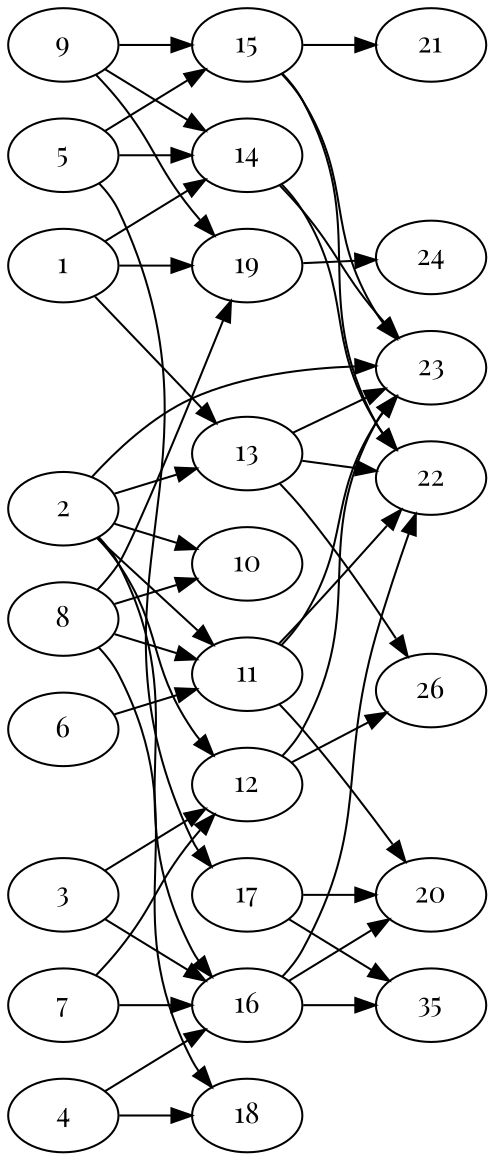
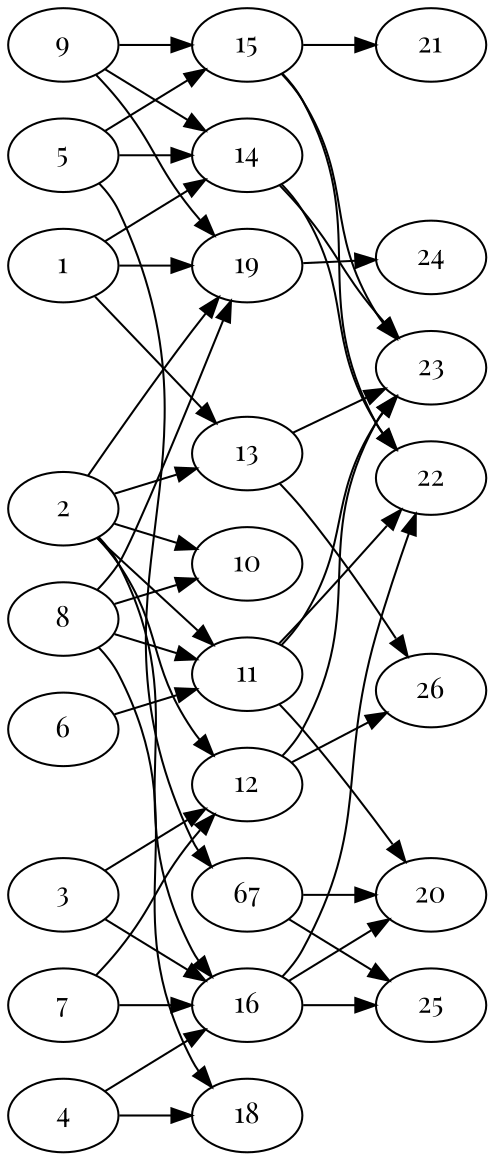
(210, 391) -> (146, 394)
(329, 464) -> none
(247, 895) -> (247, 895)
(431, 1005) -> (431, 1005)
